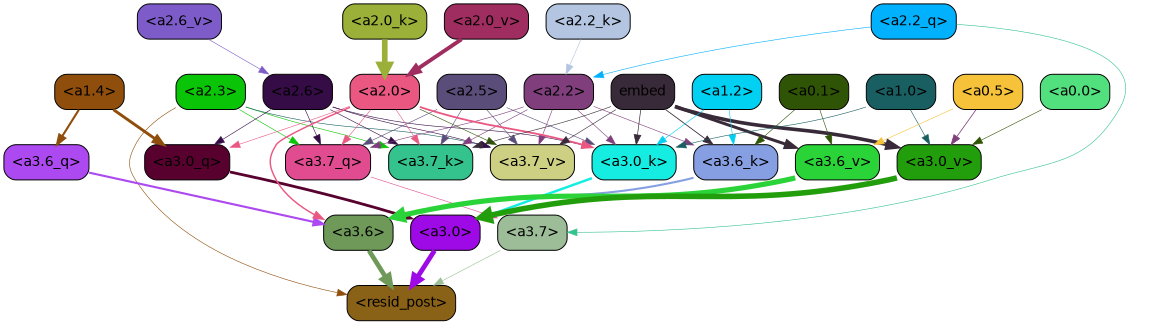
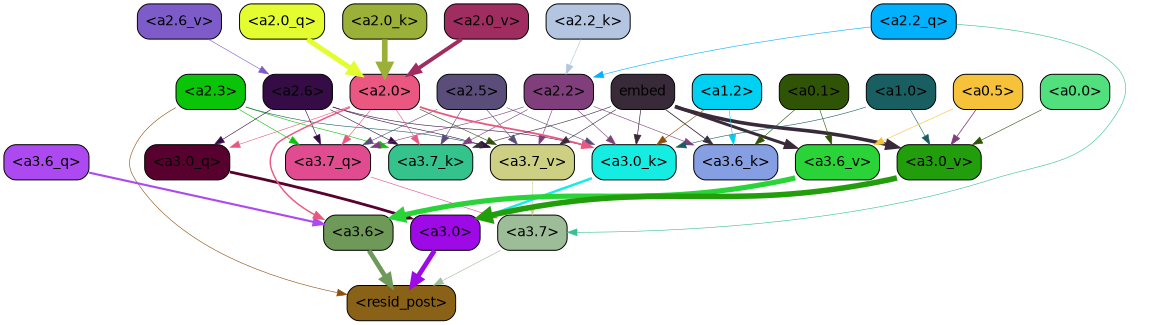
none -> (282, 22)
(89, 92) -> none
(680, 128) -> (680, 128)
none -> (532, 191)
(548, 196) -> none
